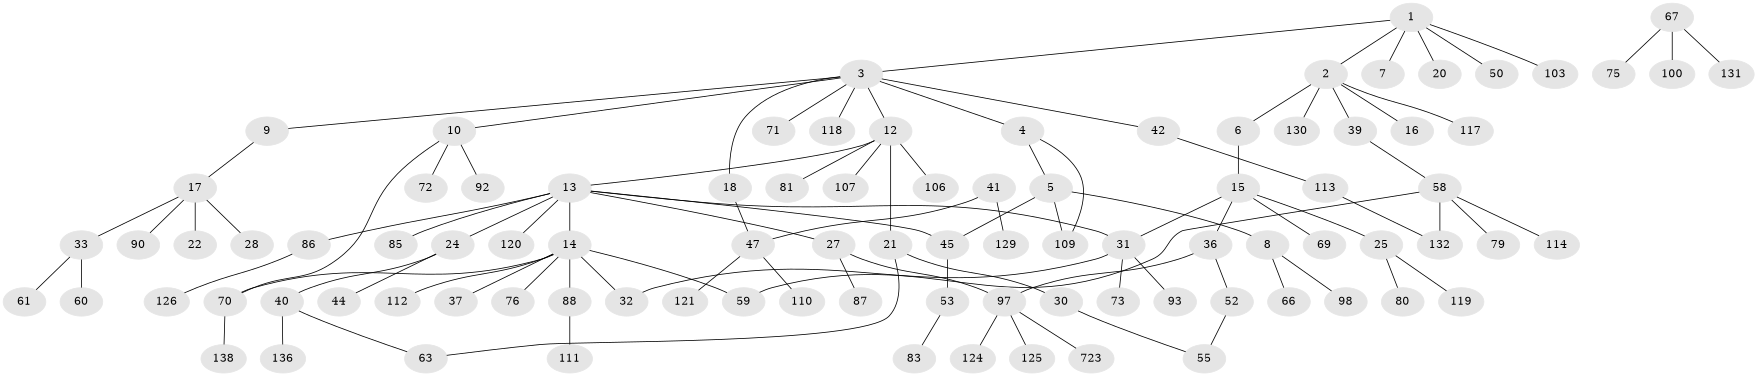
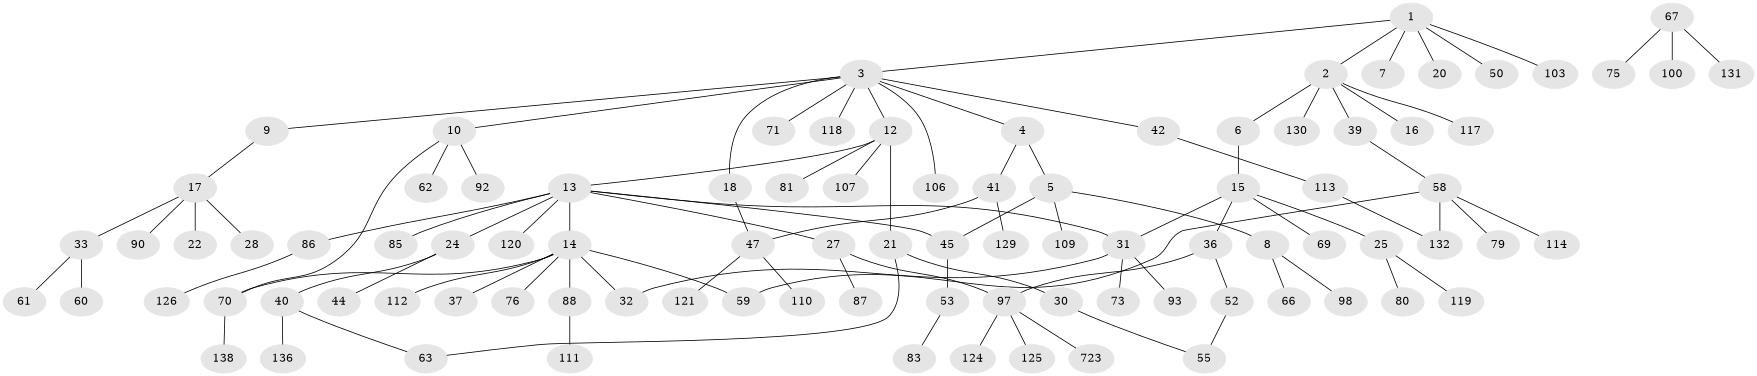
(913, 159) -> (921, 120)
(1081, 177) -> (1008, 160)
(426, 188) -> (426, 188)
